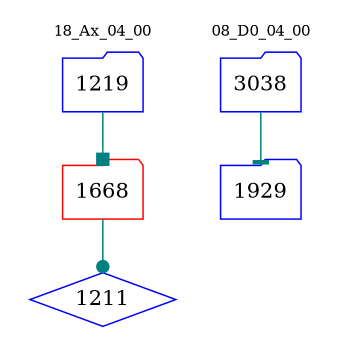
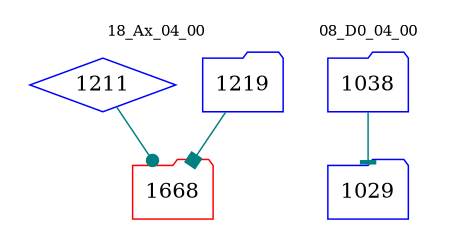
(261, 85) -> (368, 85)
(261, 192) -> (368, 192)
(103, 240) -> (133, 131)
